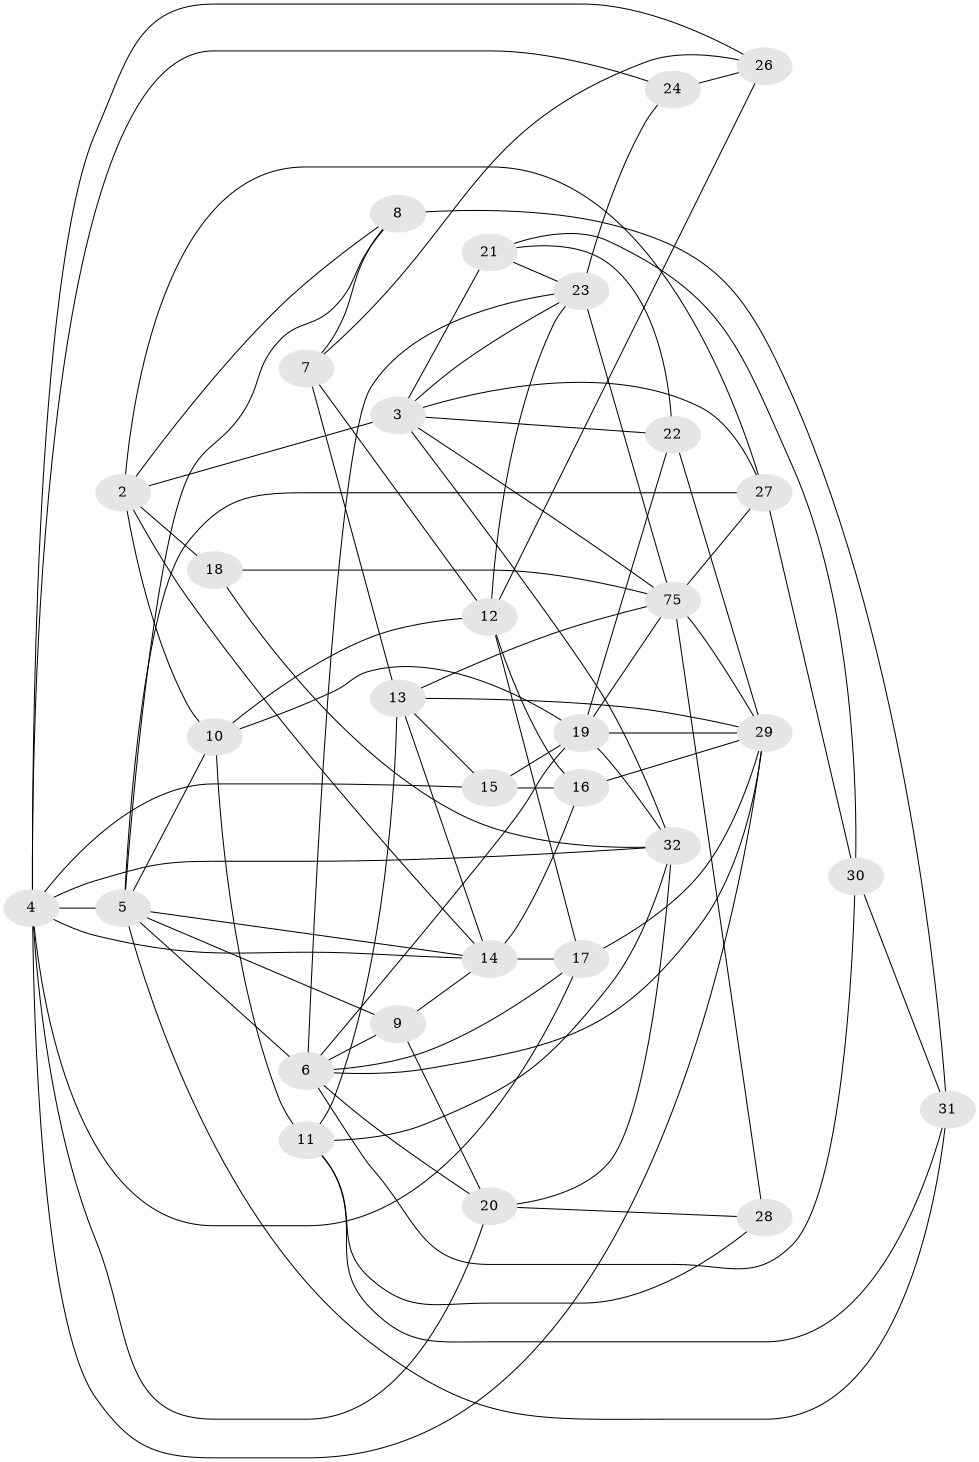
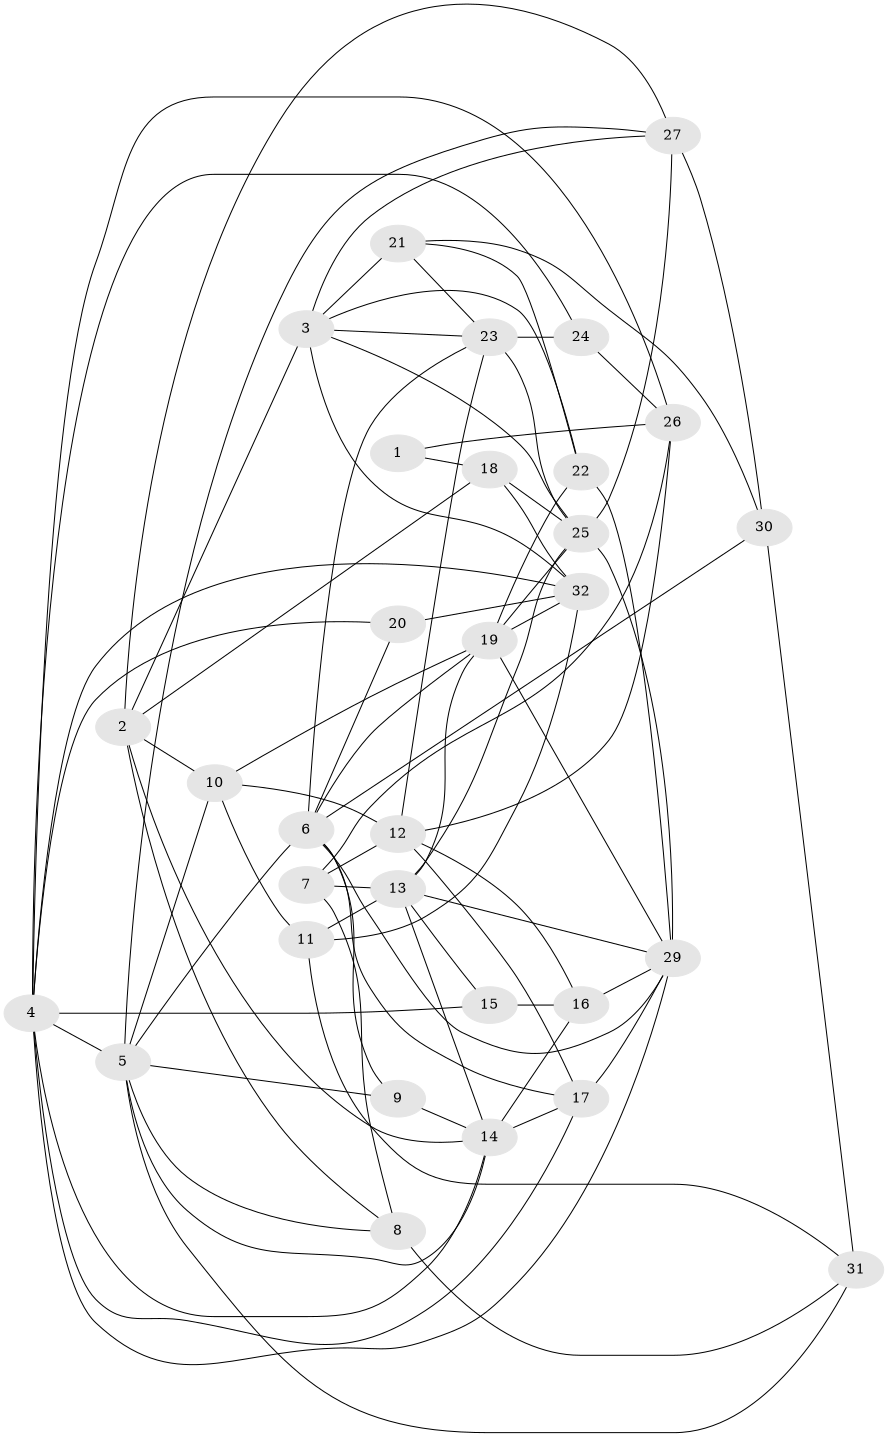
none -> (398, 453)
(673, 601) -> (581, 534)
(536, 760) -> (445, 765)
(440, 1108) -> none
(765, 1218) -> none
